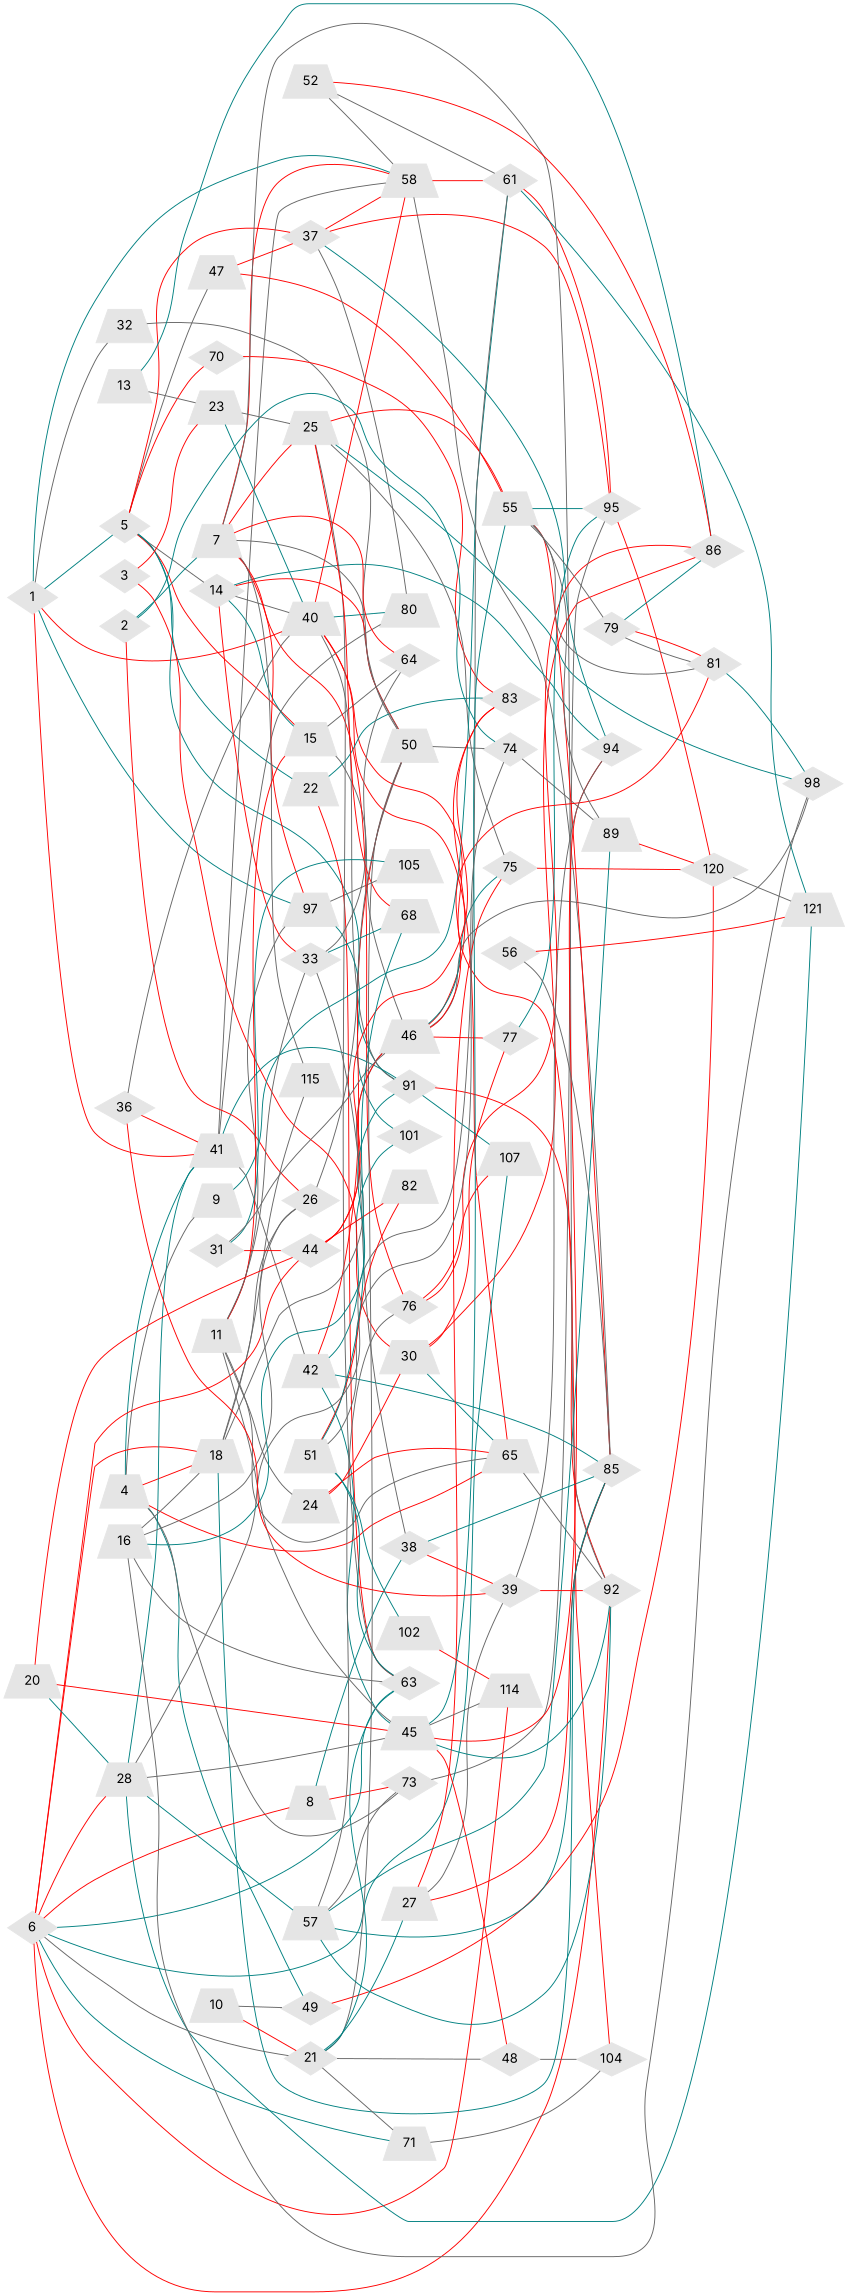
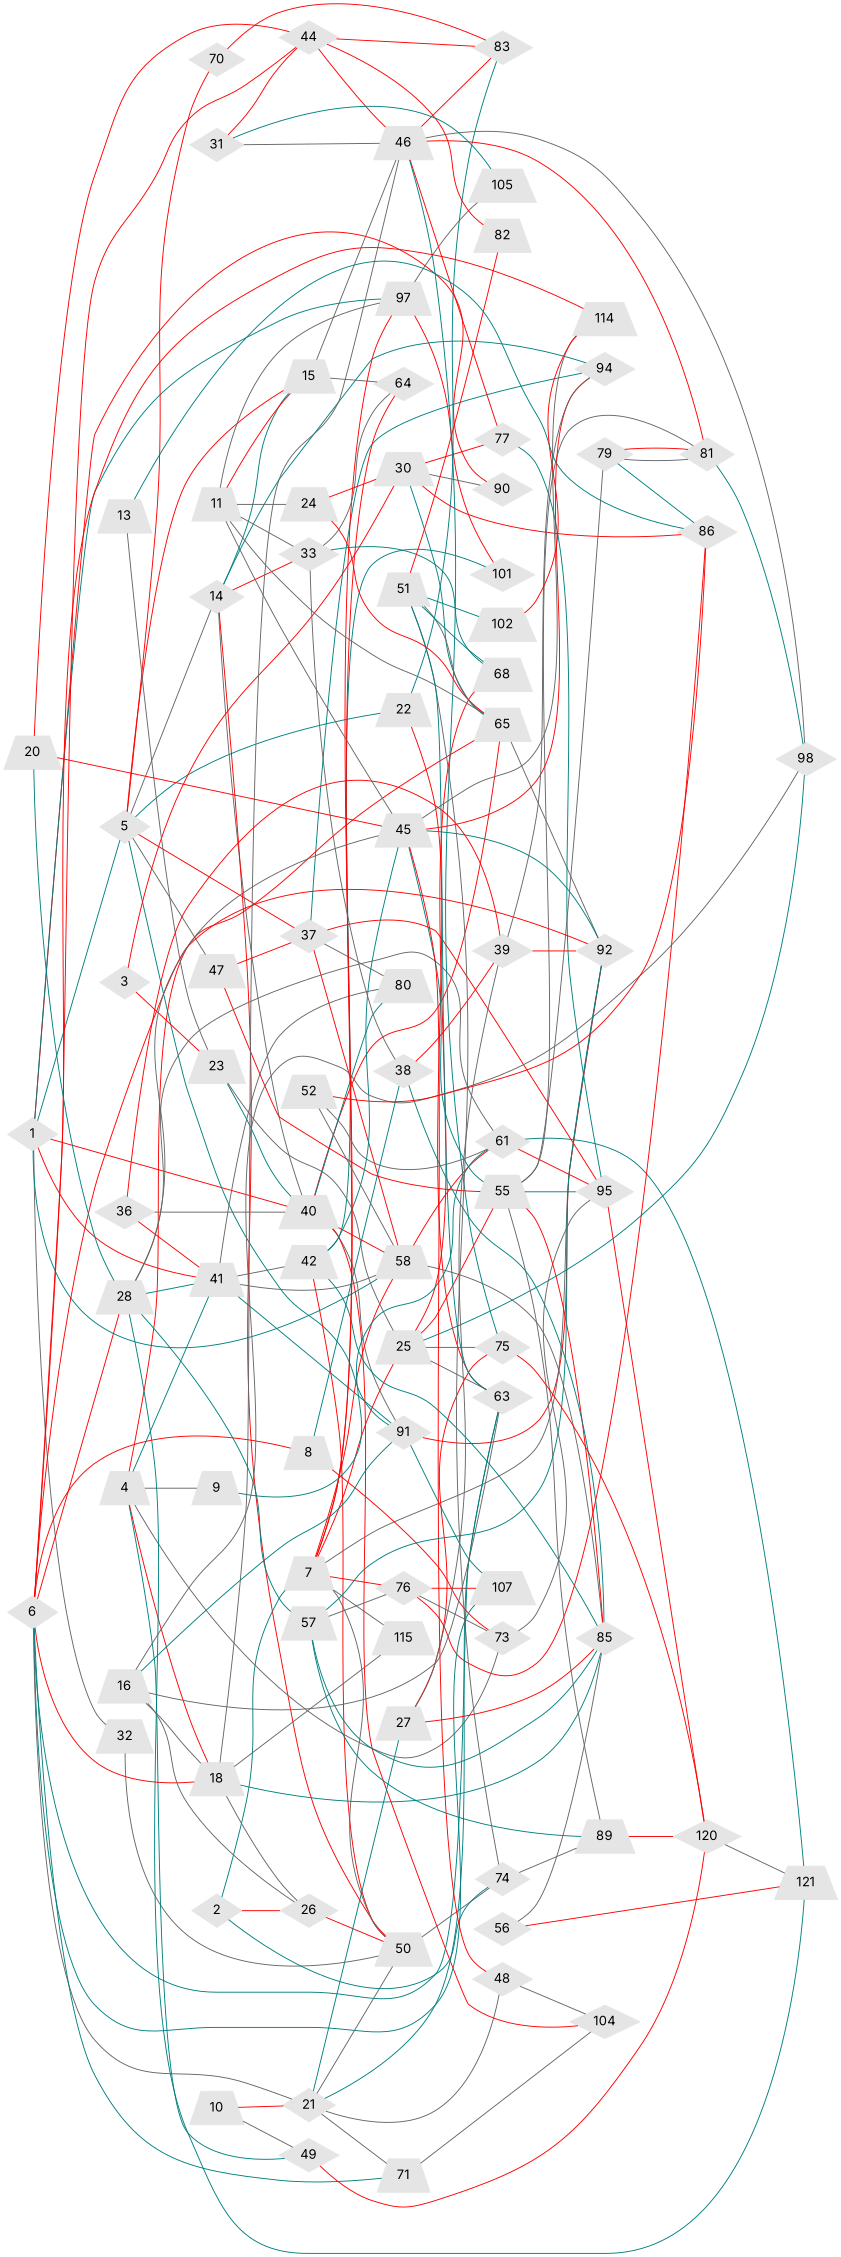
none -> (503, 490)
none -> (451, 662)
(358, 975) -> (359, 1931)
(358, 1030) -> (461, 491)
(360, 1846) -> (453, 1613)
